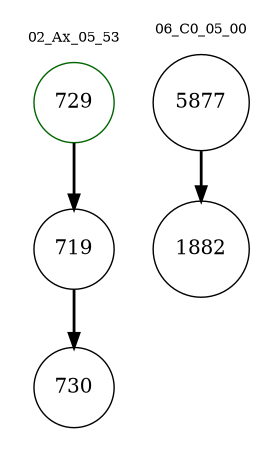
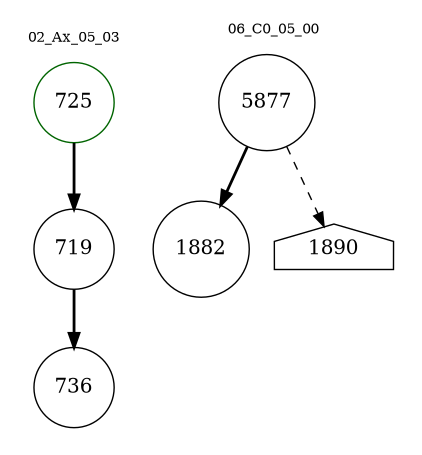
(74, 38) -> (74, 38)
(74, 103) -> (74, 103)
none -> (334, 249)
(74, 388) -> (74, 388)
